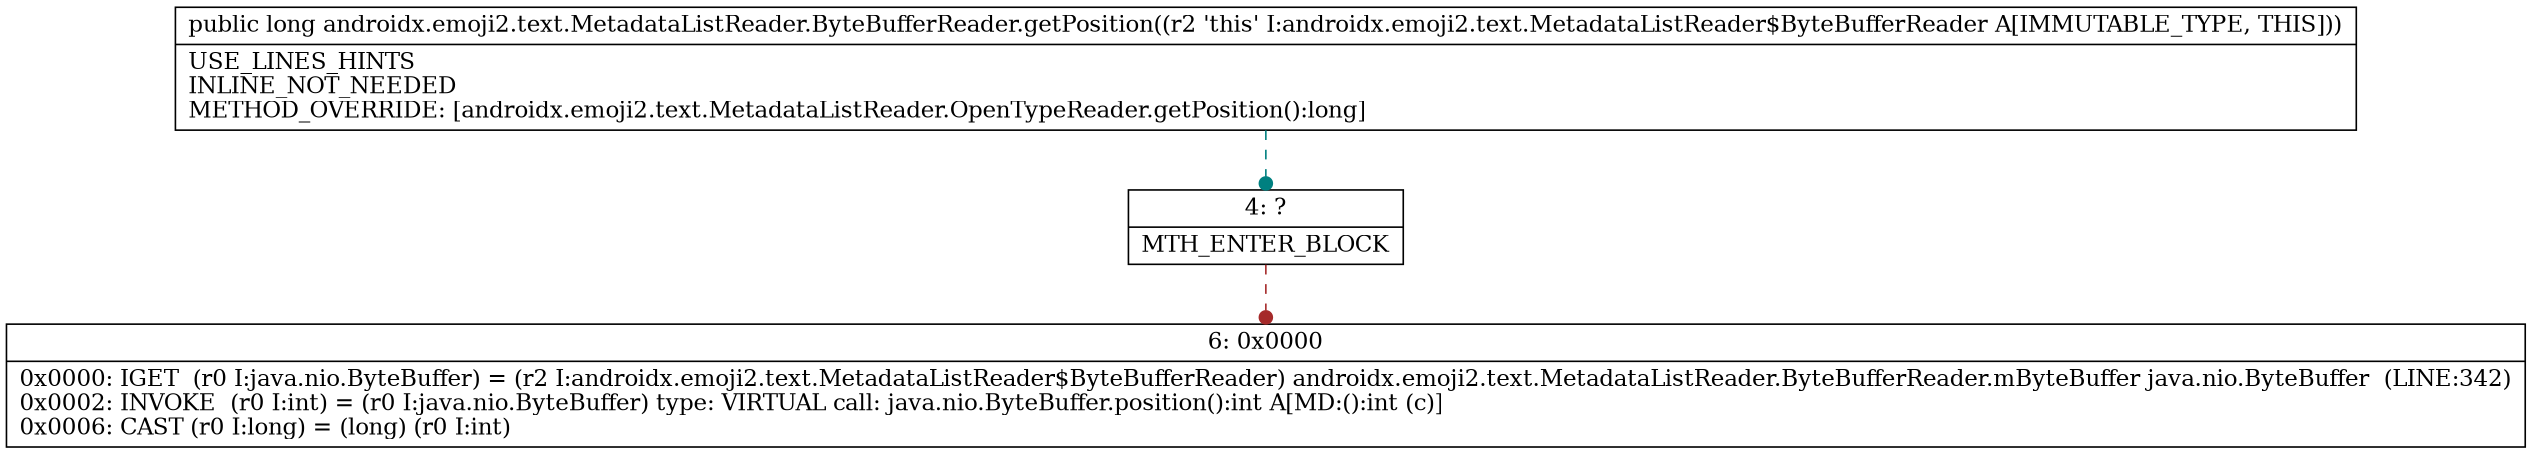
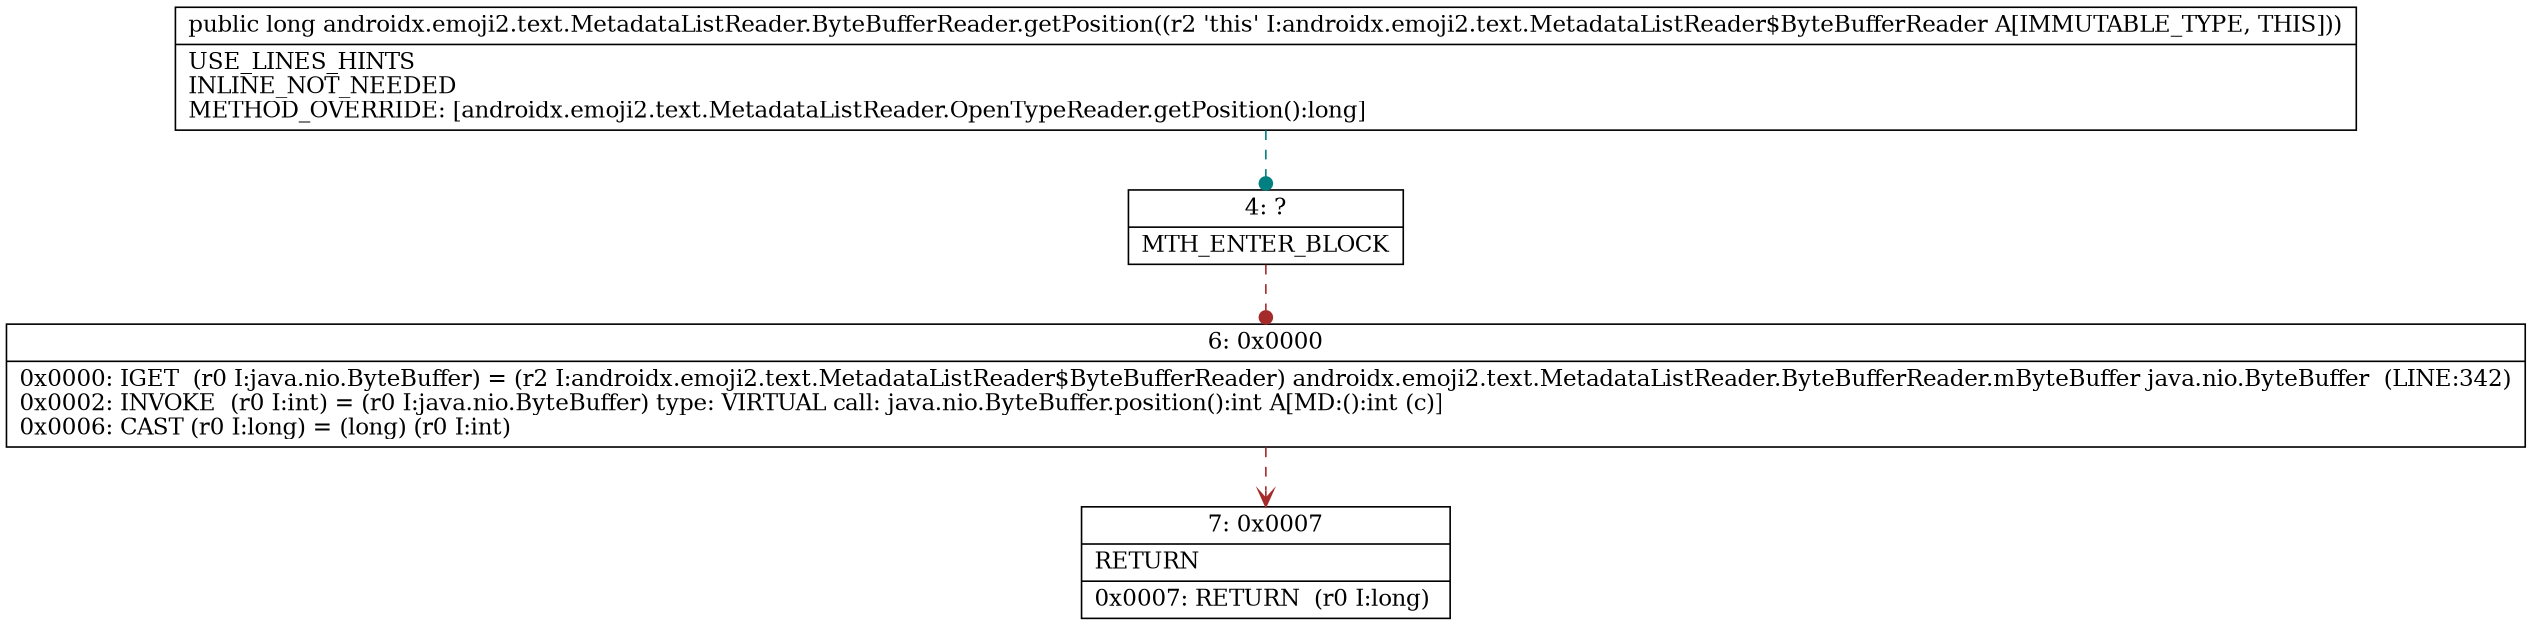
none -> (1266, 563)
